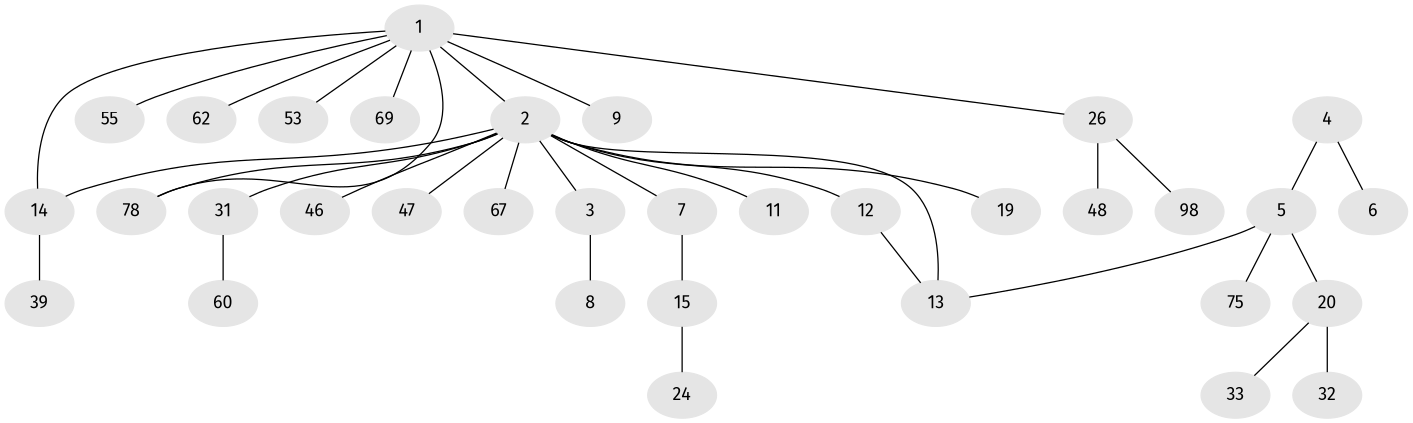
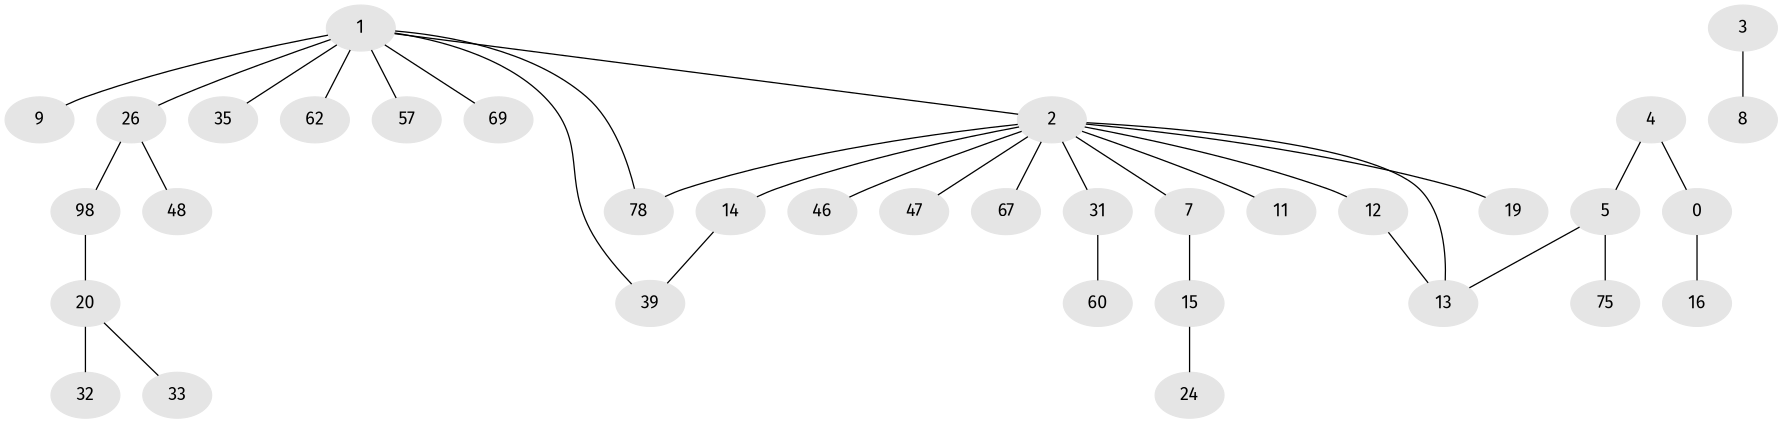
(172, 56) -> (559, 115)
(110, 120) -> (223, 120)
(293, 120) -> (407, 120)
(558, 166) -> none
(1373, 212) -> (1697, 212)
(1304, 258) -> (85, 258)
none -> (1697, 303)
